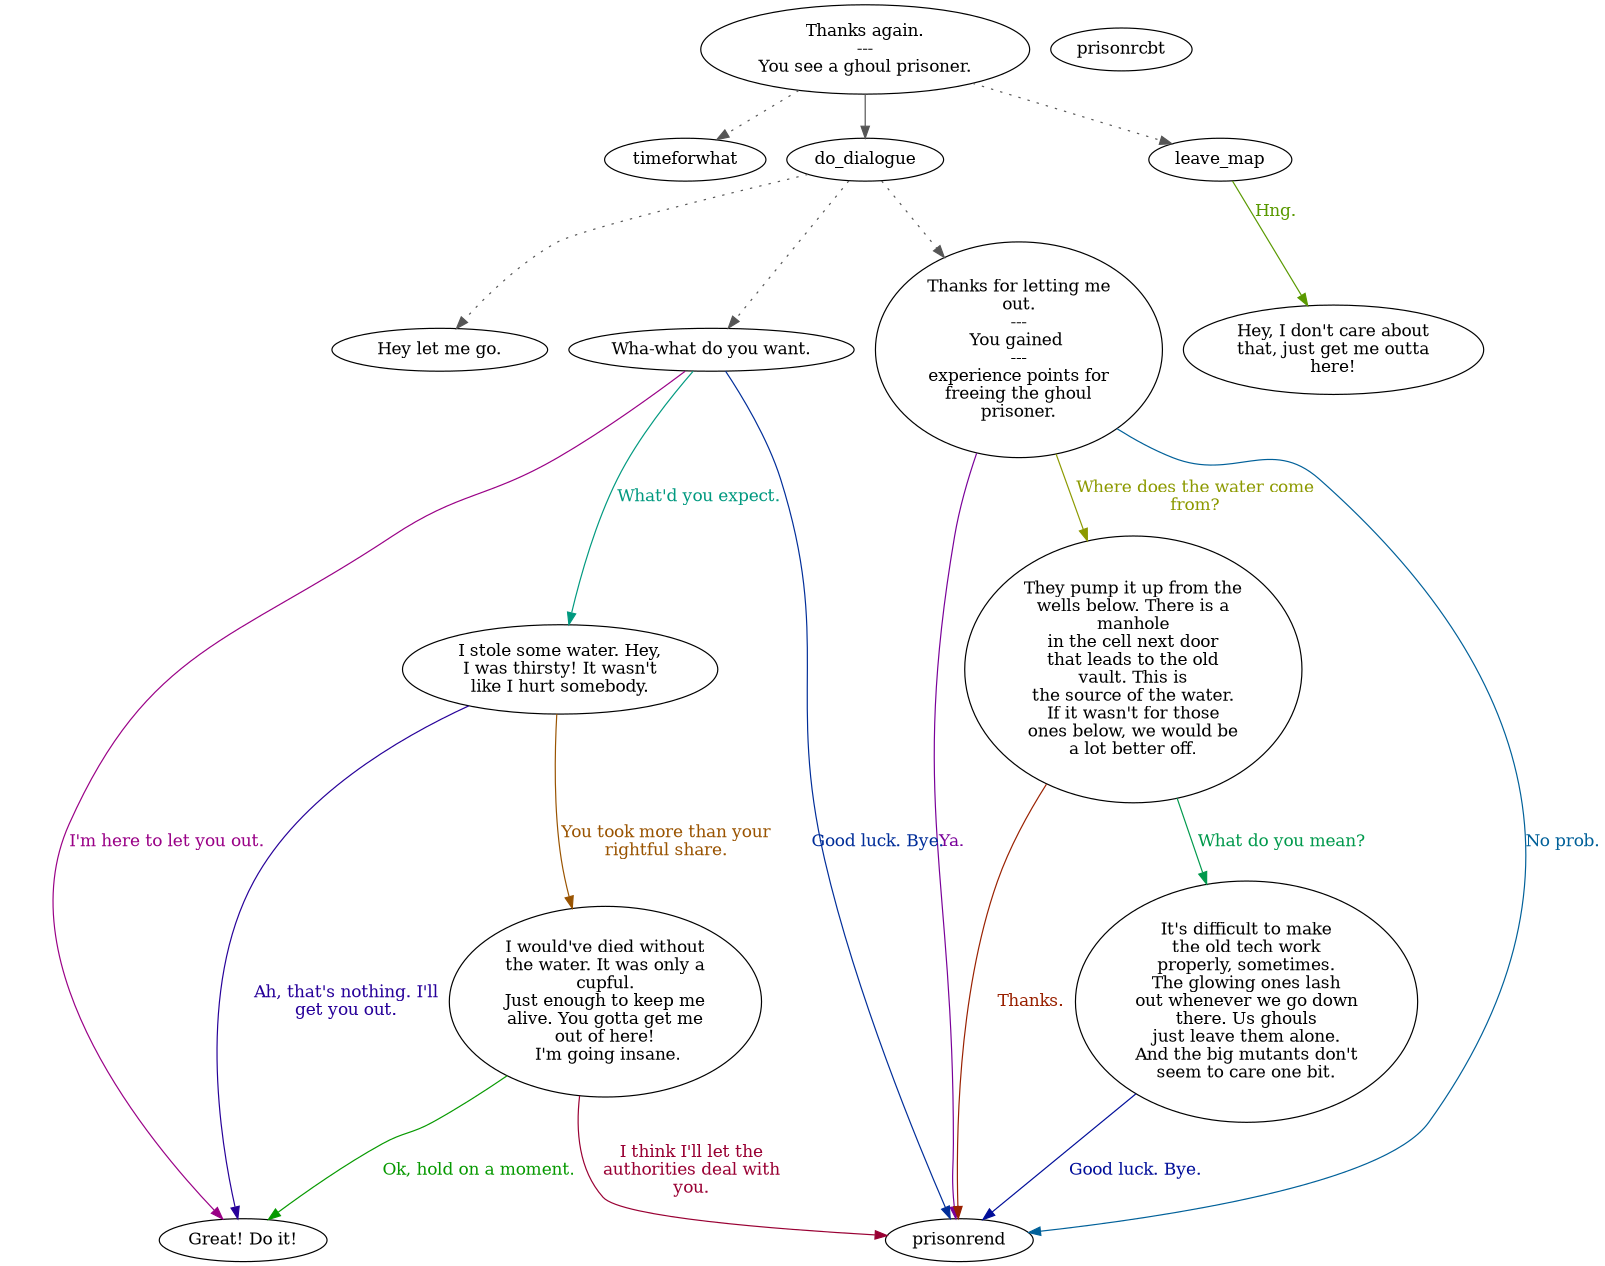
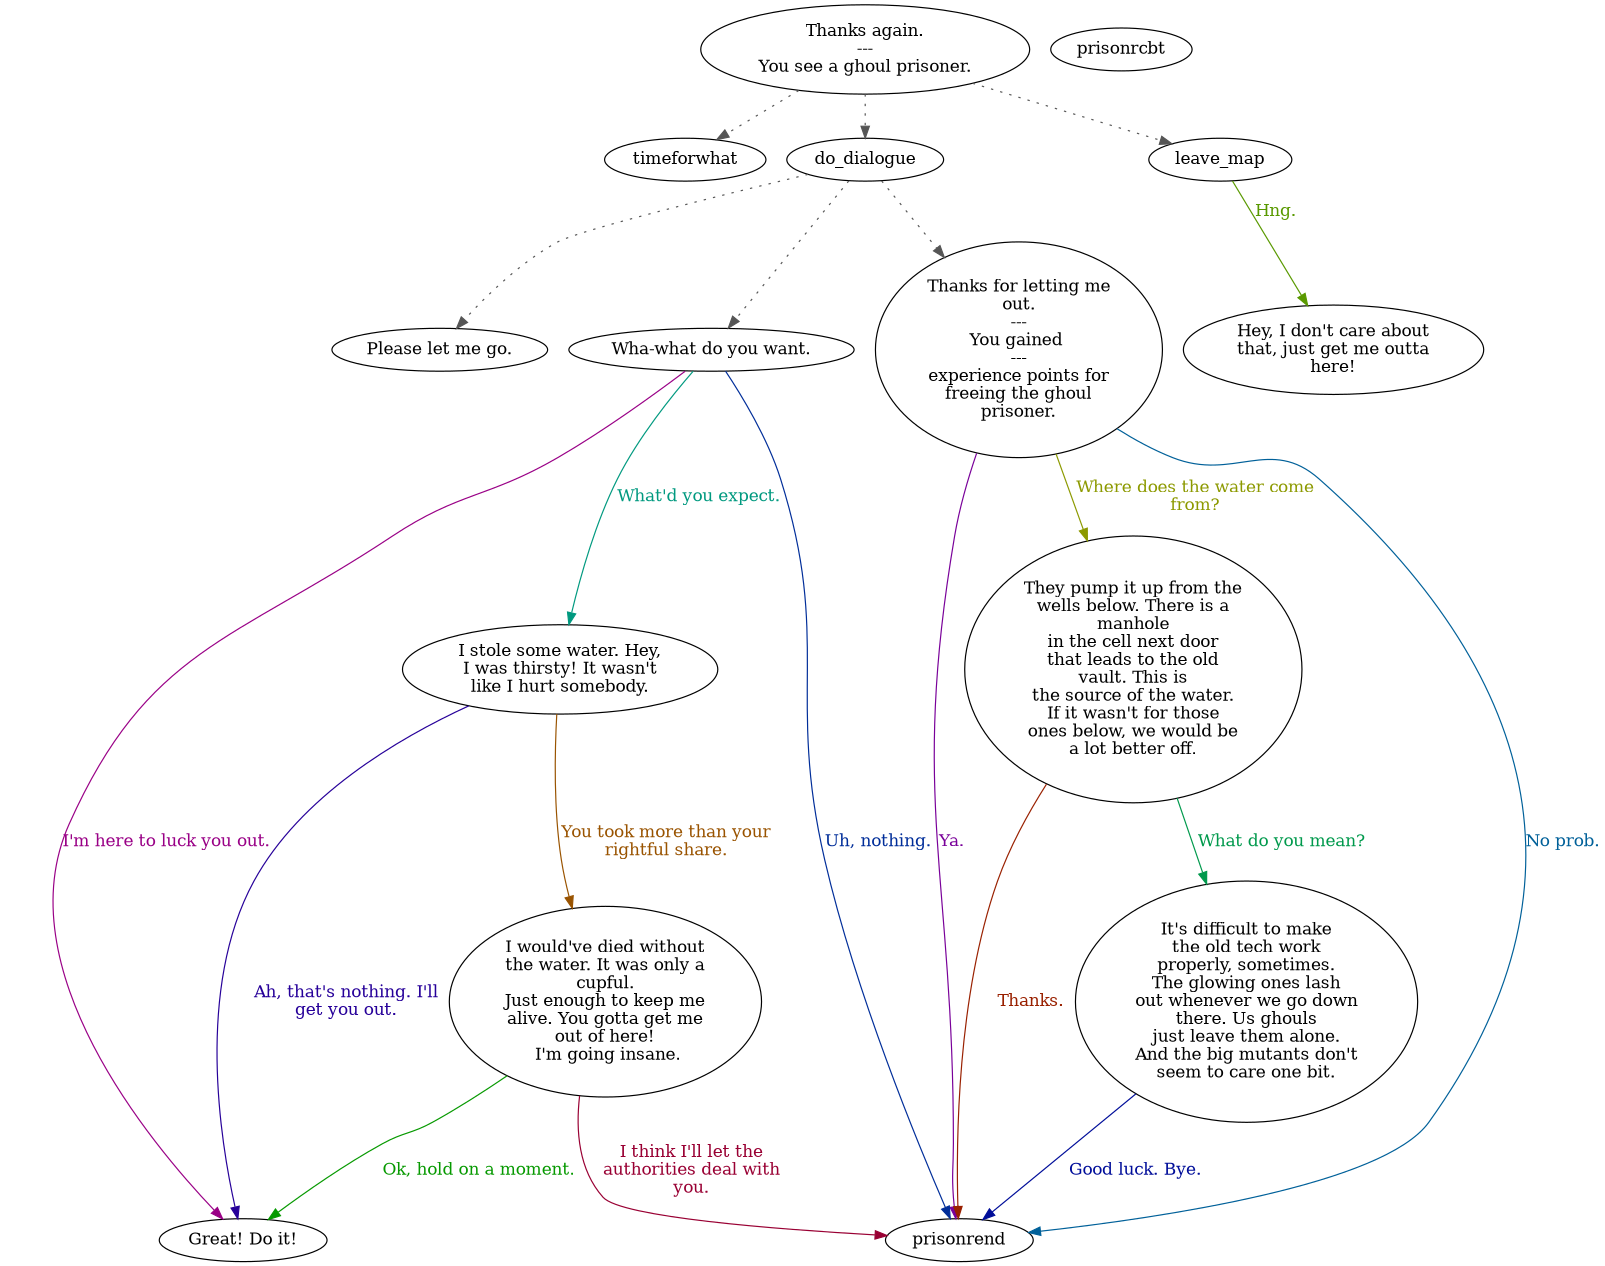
(865, 110) -> (865, 110)
(440, 350) -> (440, 350)
(167, 842) -> (167, 842)
(878, 842) -> (878, 842)
